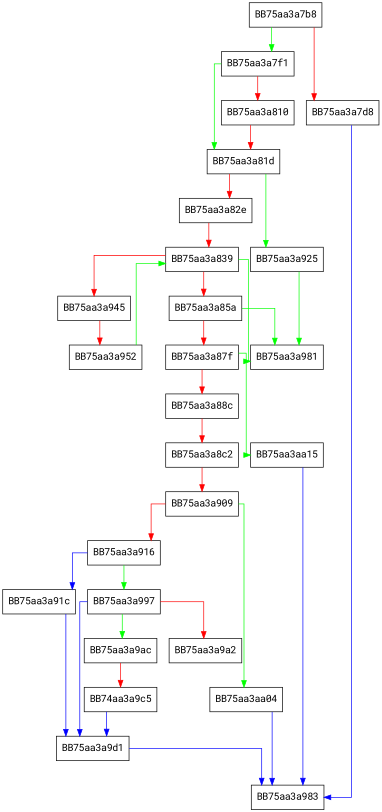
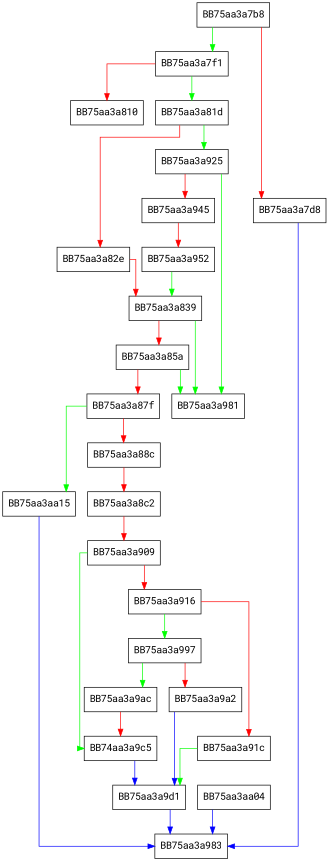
(251, 134) -> none
(113, 255) -> (185, 183)
(72, 560) -> (249, 642)
(244, 589) -> (80, 647)
(80, 662) -> (175, 745)
(66, 672) -> (180, 755)
